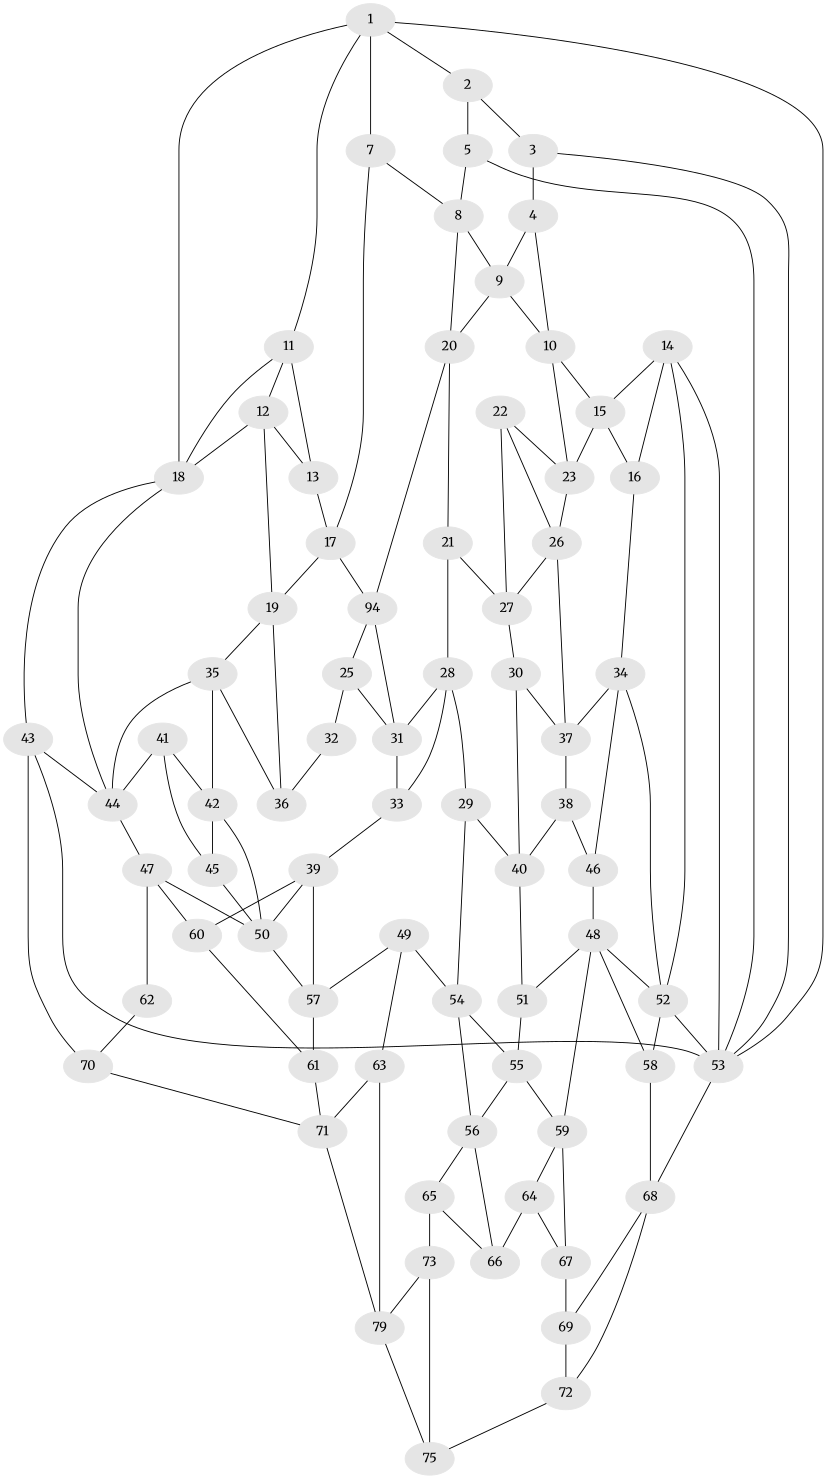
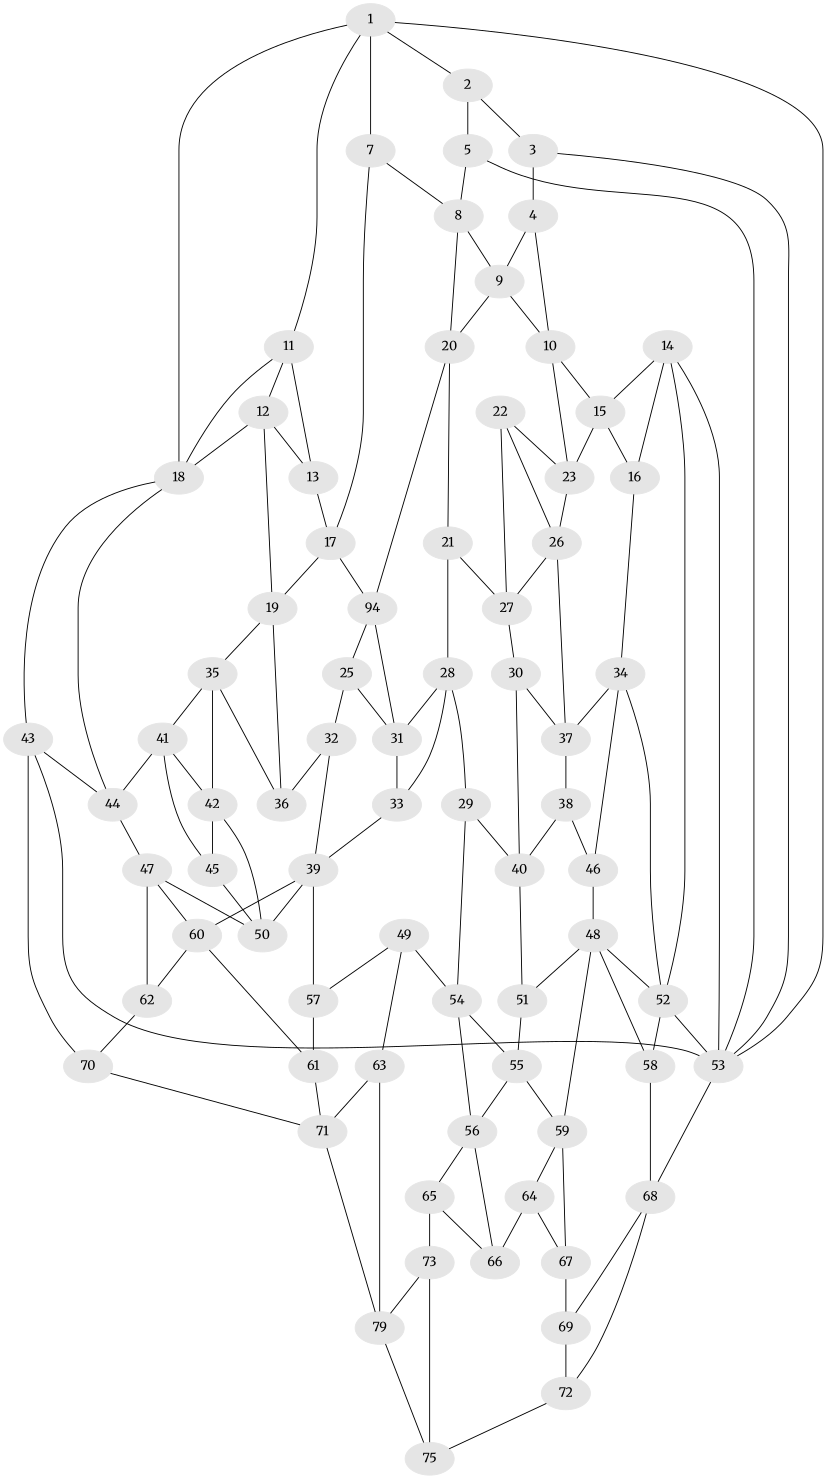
(132, 721) -> (188, 707)
none -> (322, 805)
none -> (172, 968)
(288, 968) -> none
